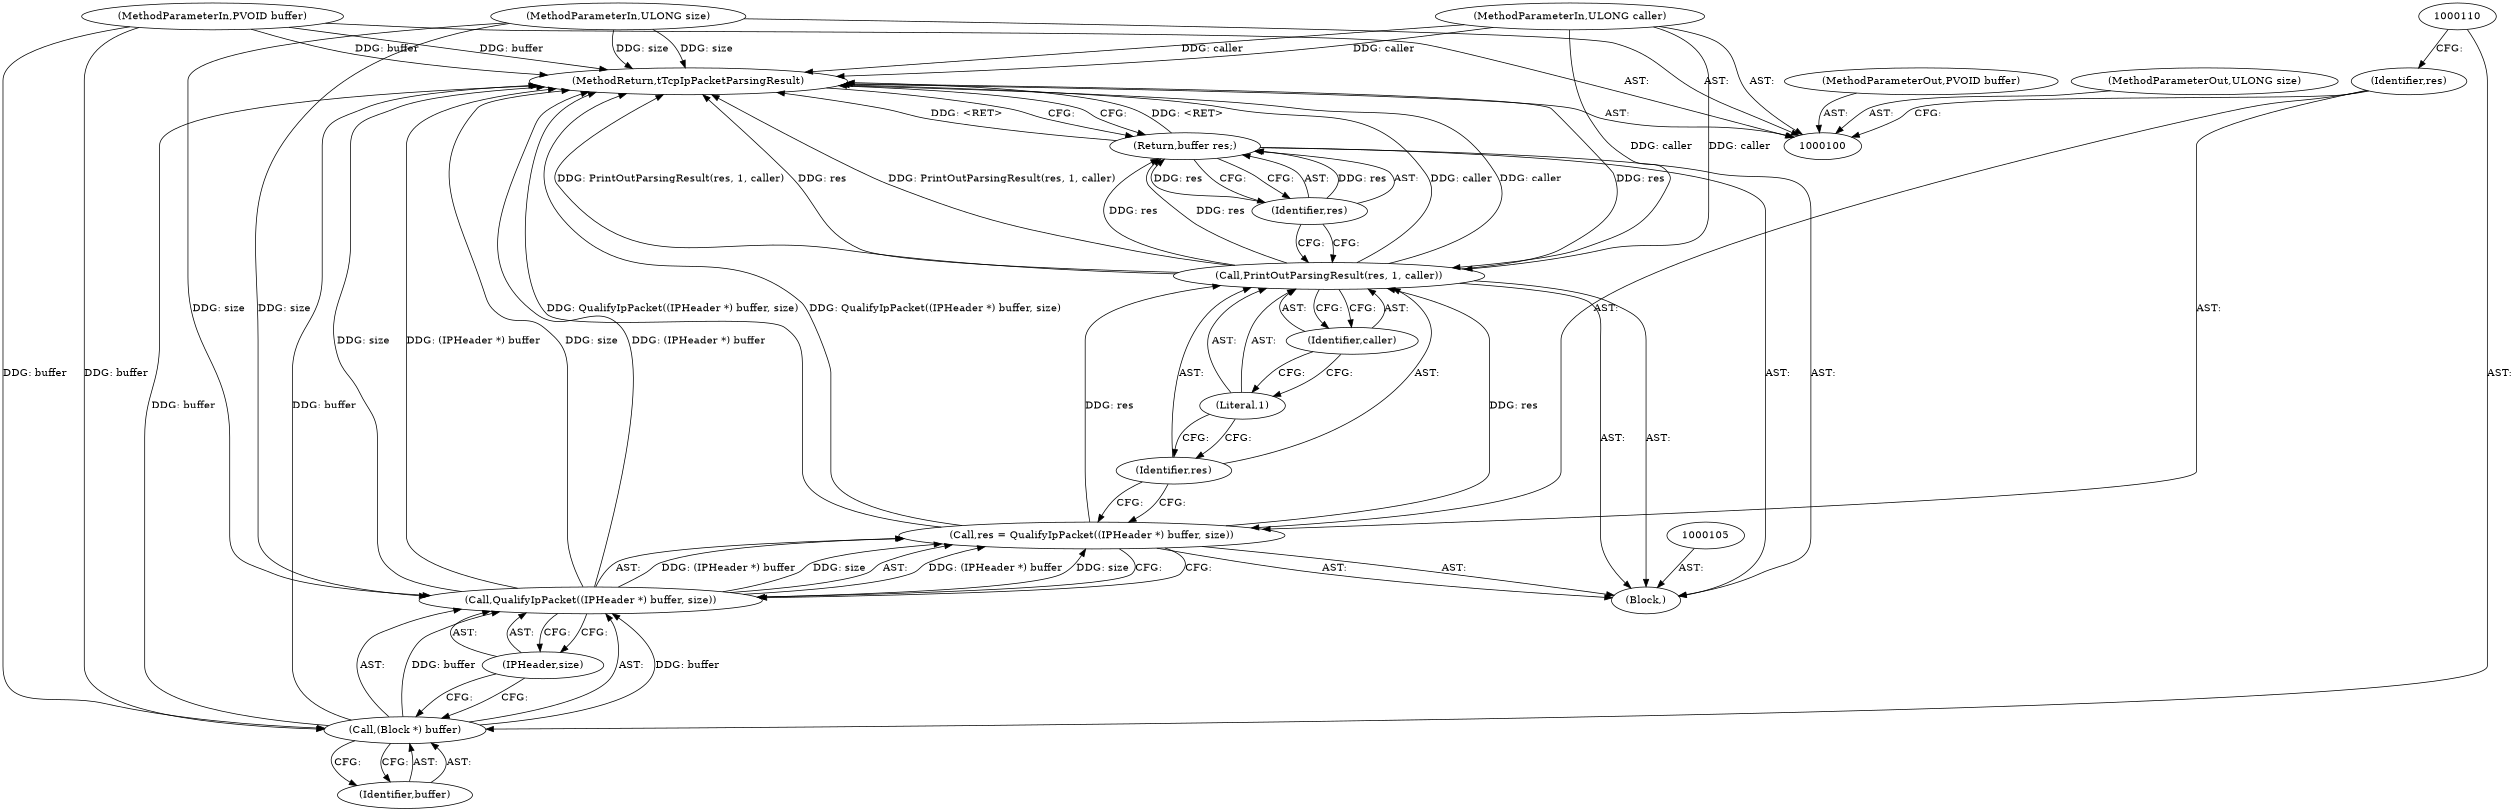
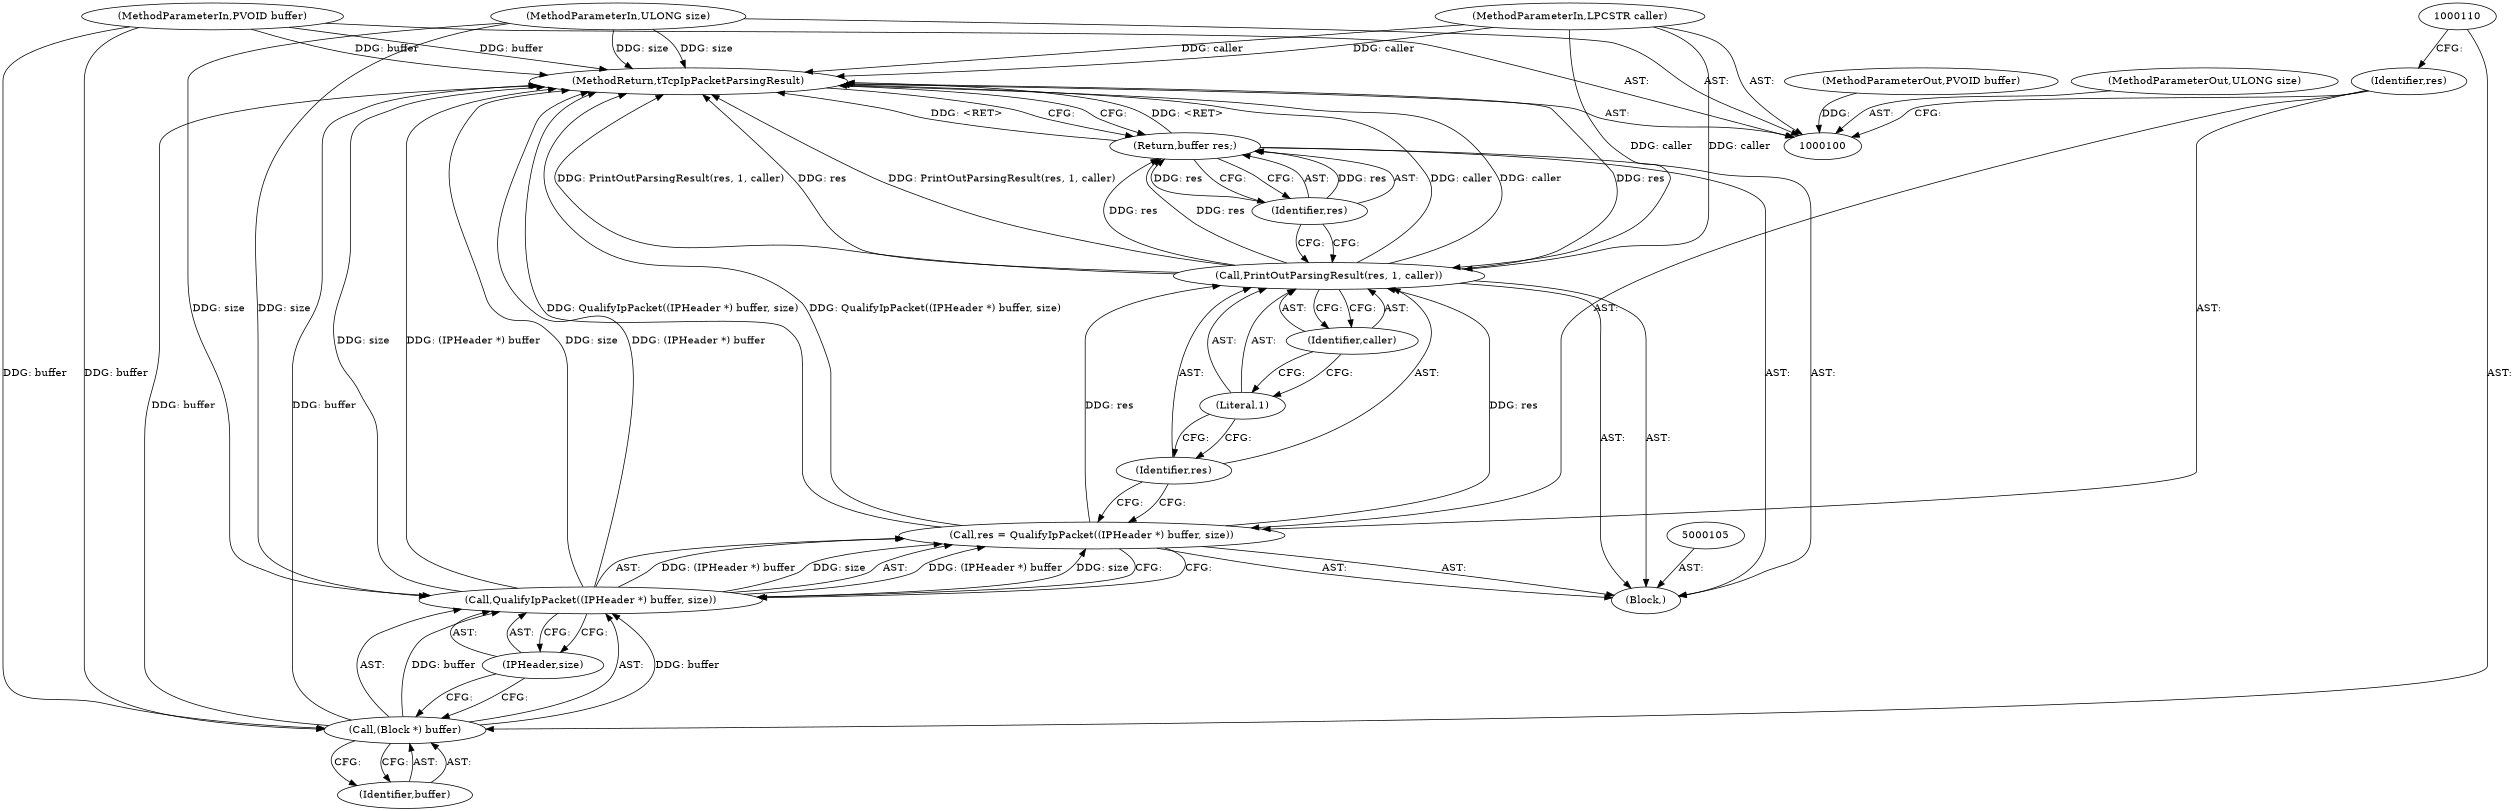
(1570, 16) -> (1570, 16)
(1838, 114) -> (1838, 114)
(1706, 536) -> (1706, 536)
